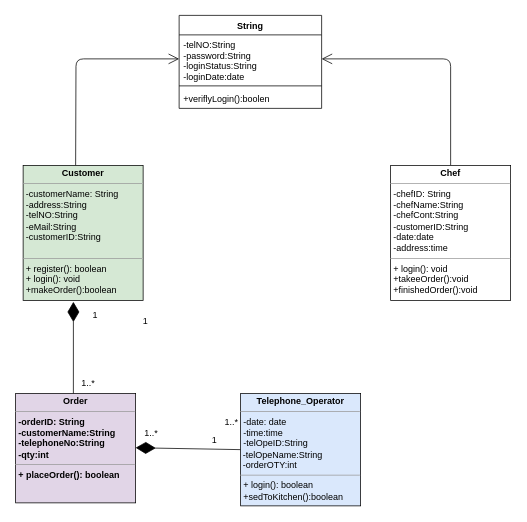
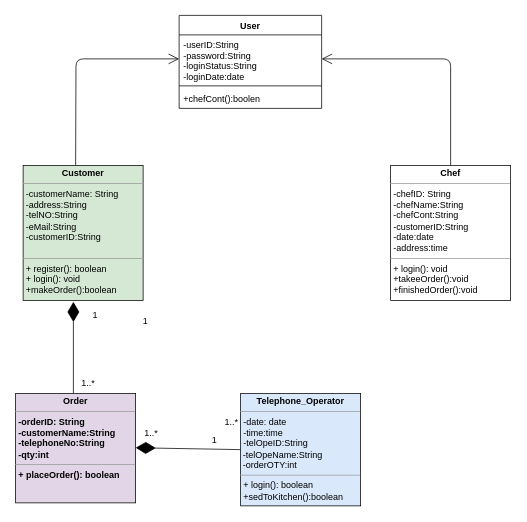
(250, 26) -> (250, 26)
(212, 45) -> (216, 45)
(233, 99) -> (226, 99)
